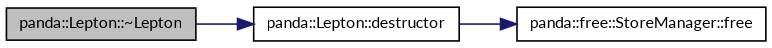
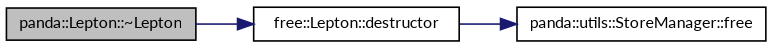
(356, 24) -> (356, 24)
(641, 24) -> (641, 24)
